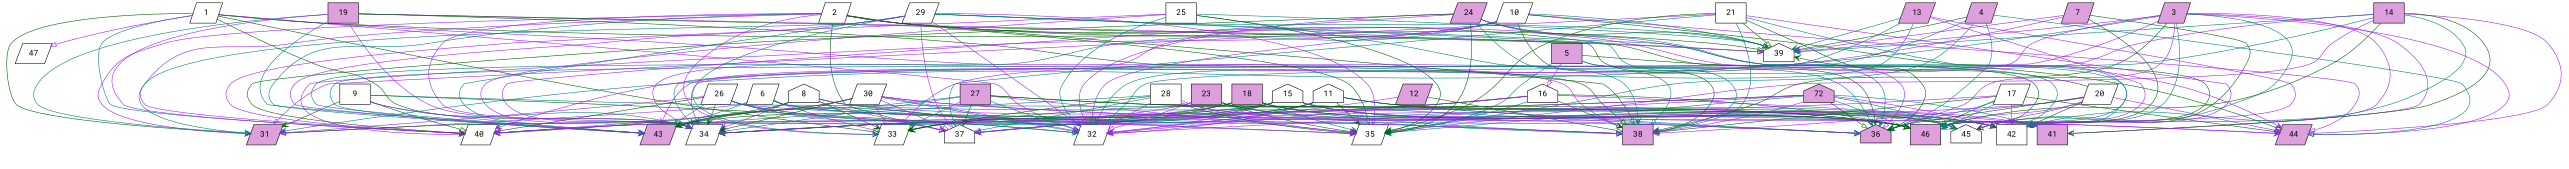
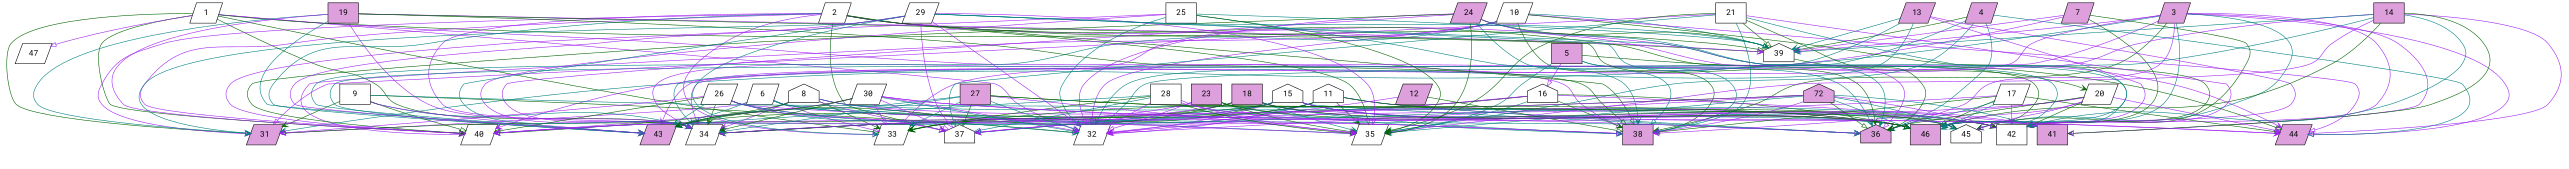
(1944, 71) -> (1938, 71)
(116, 106) -> (116, 106)
